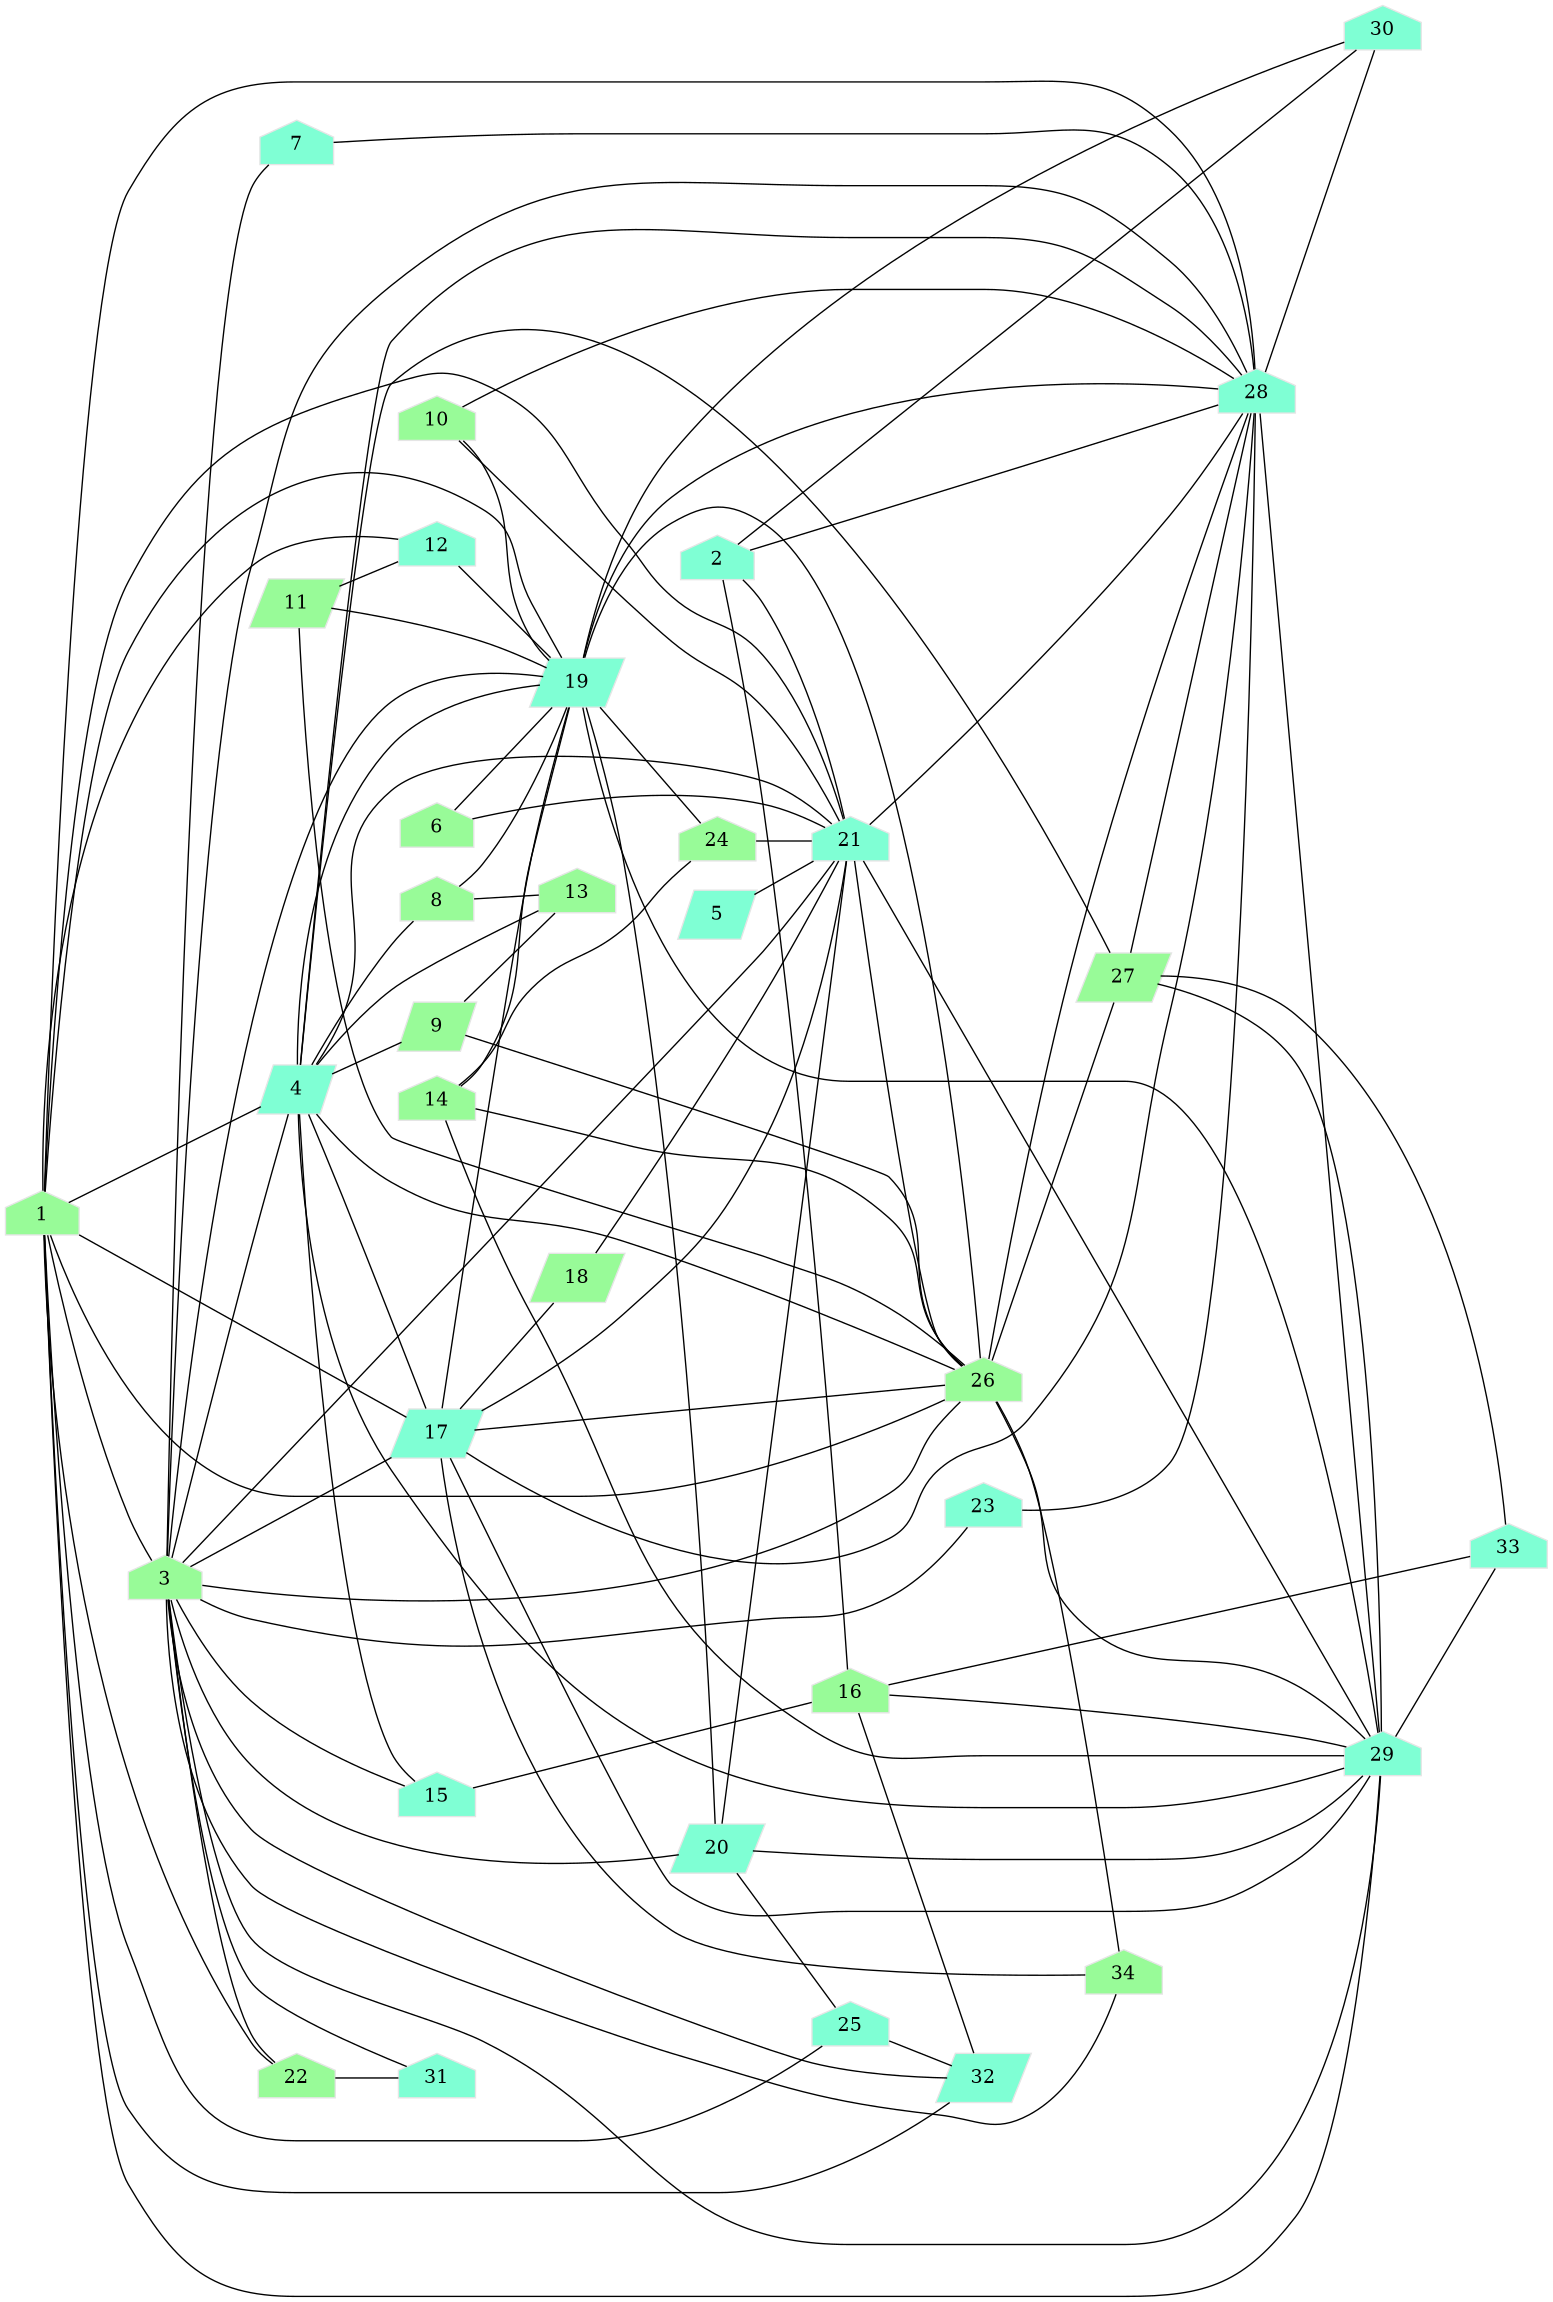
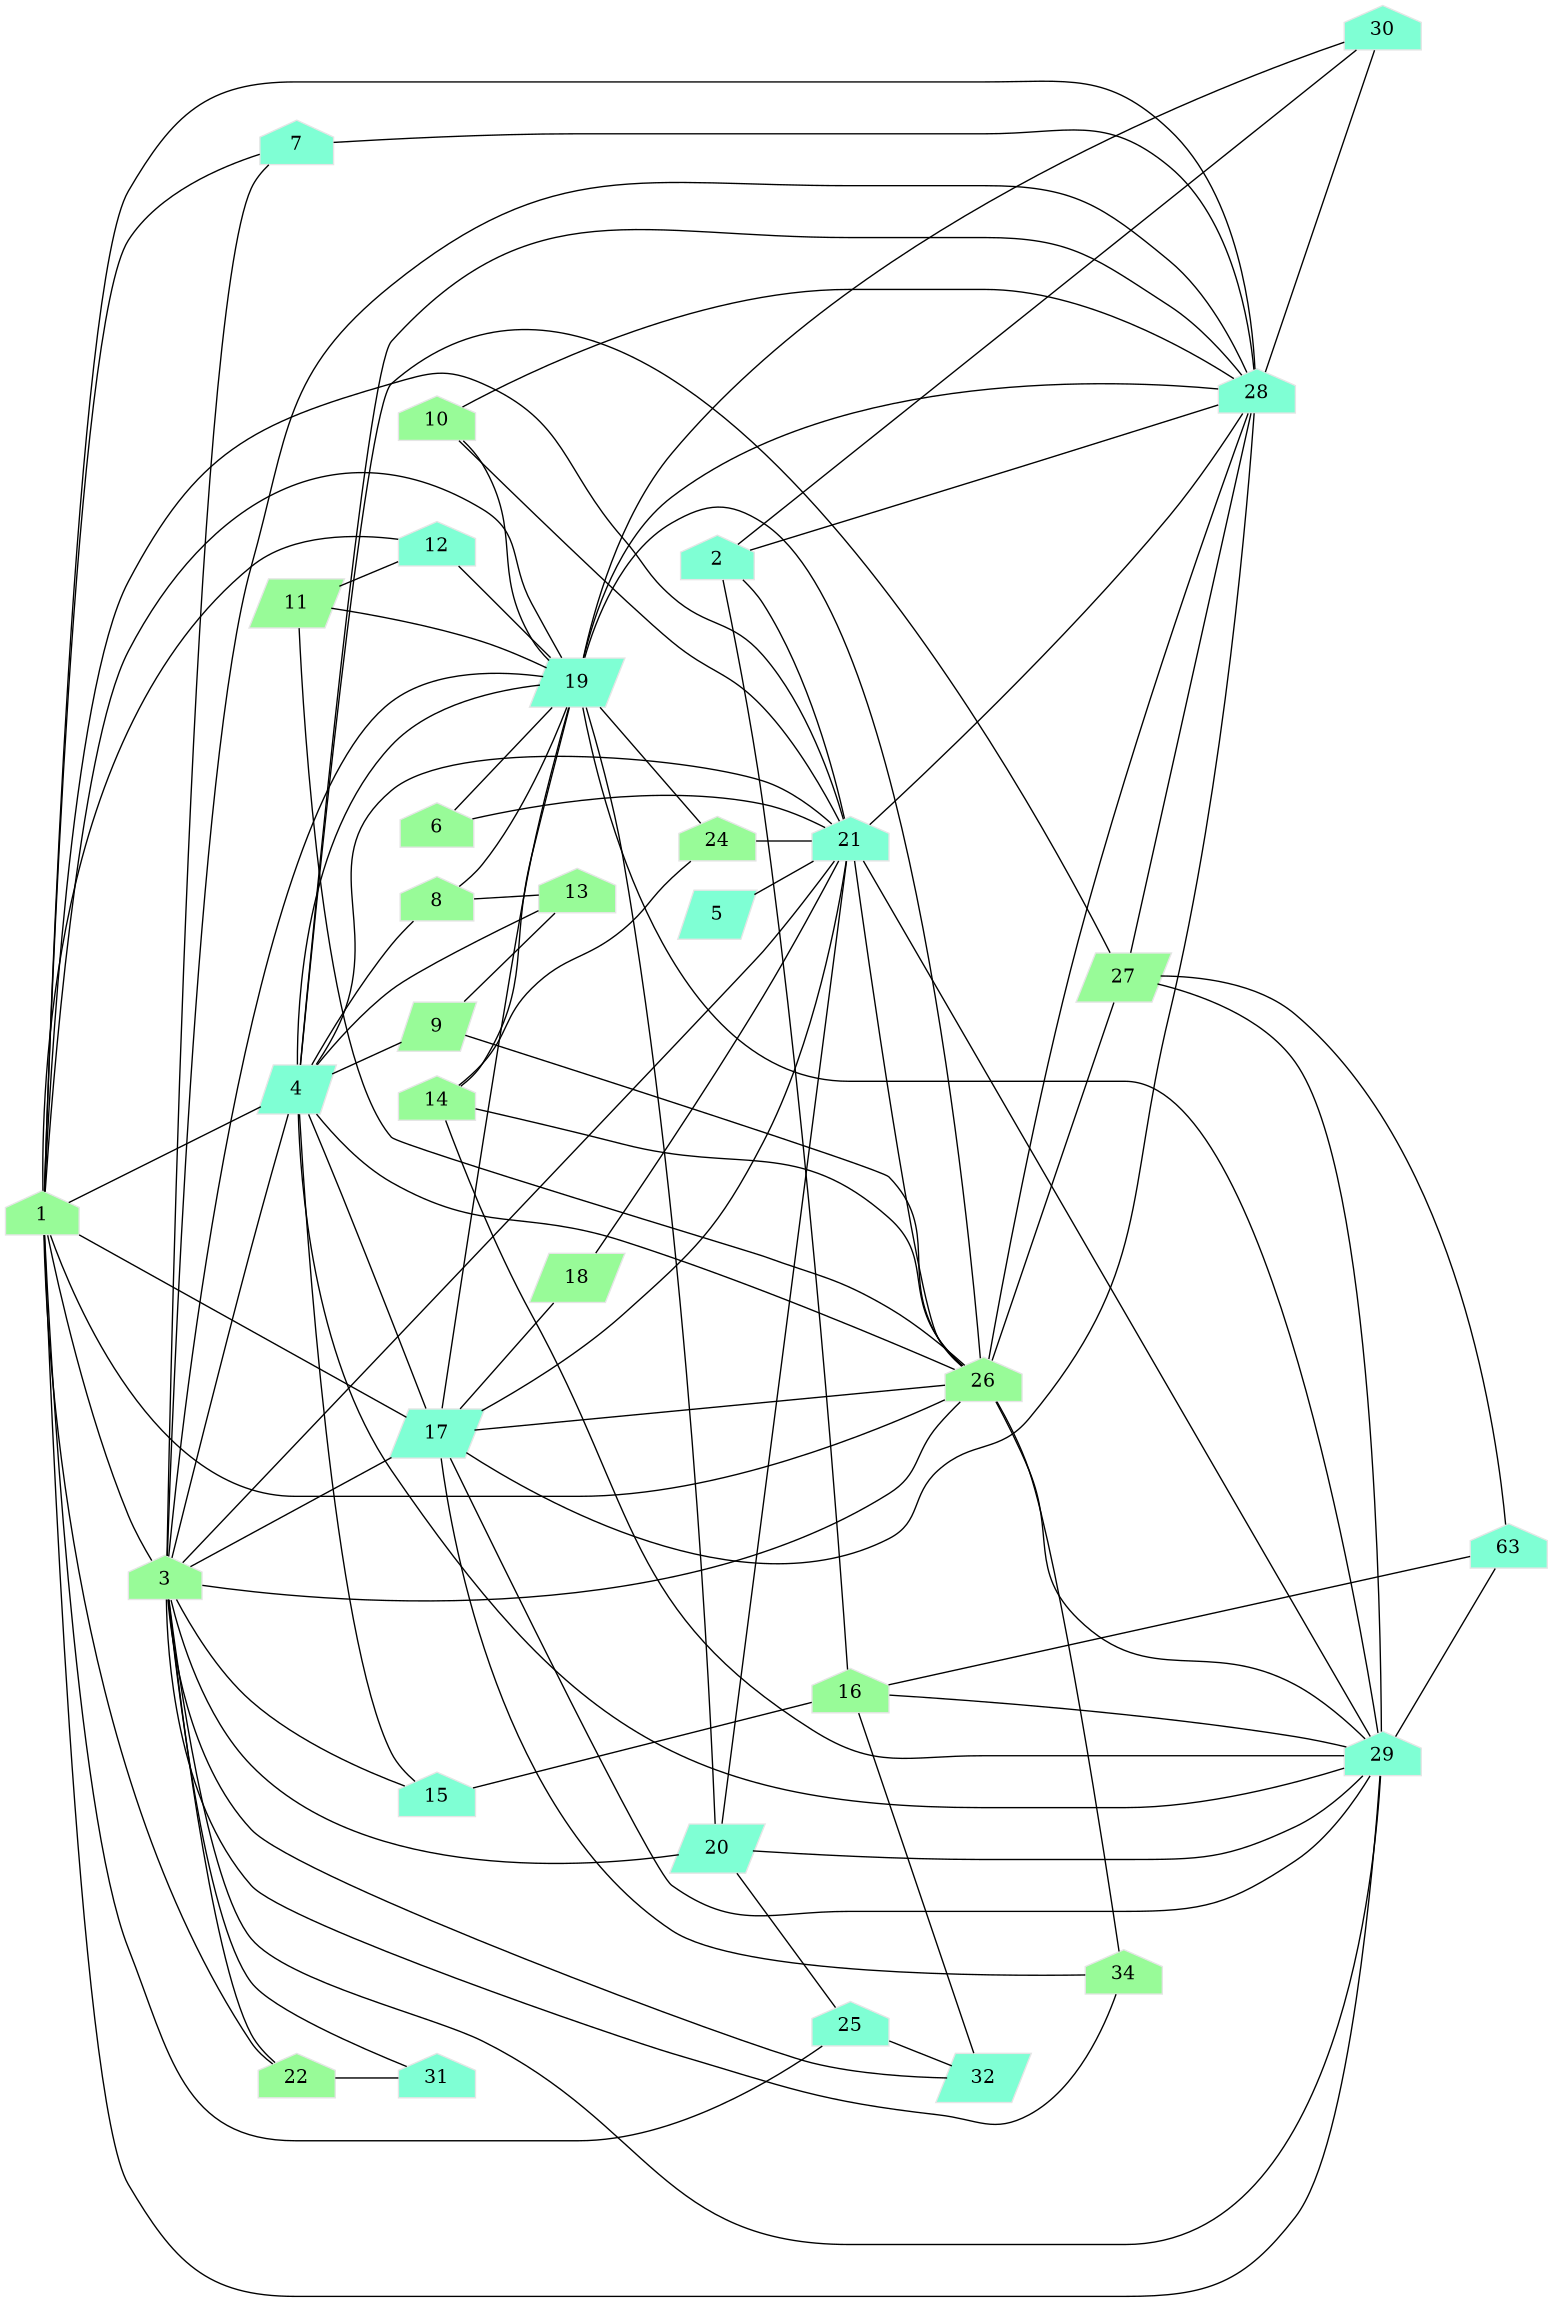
(1320, 1073) -> none
(984, 1507) -> none
(1509, 1548) -> (1509, 1548)
(127, 2105) -> (73, 634)
